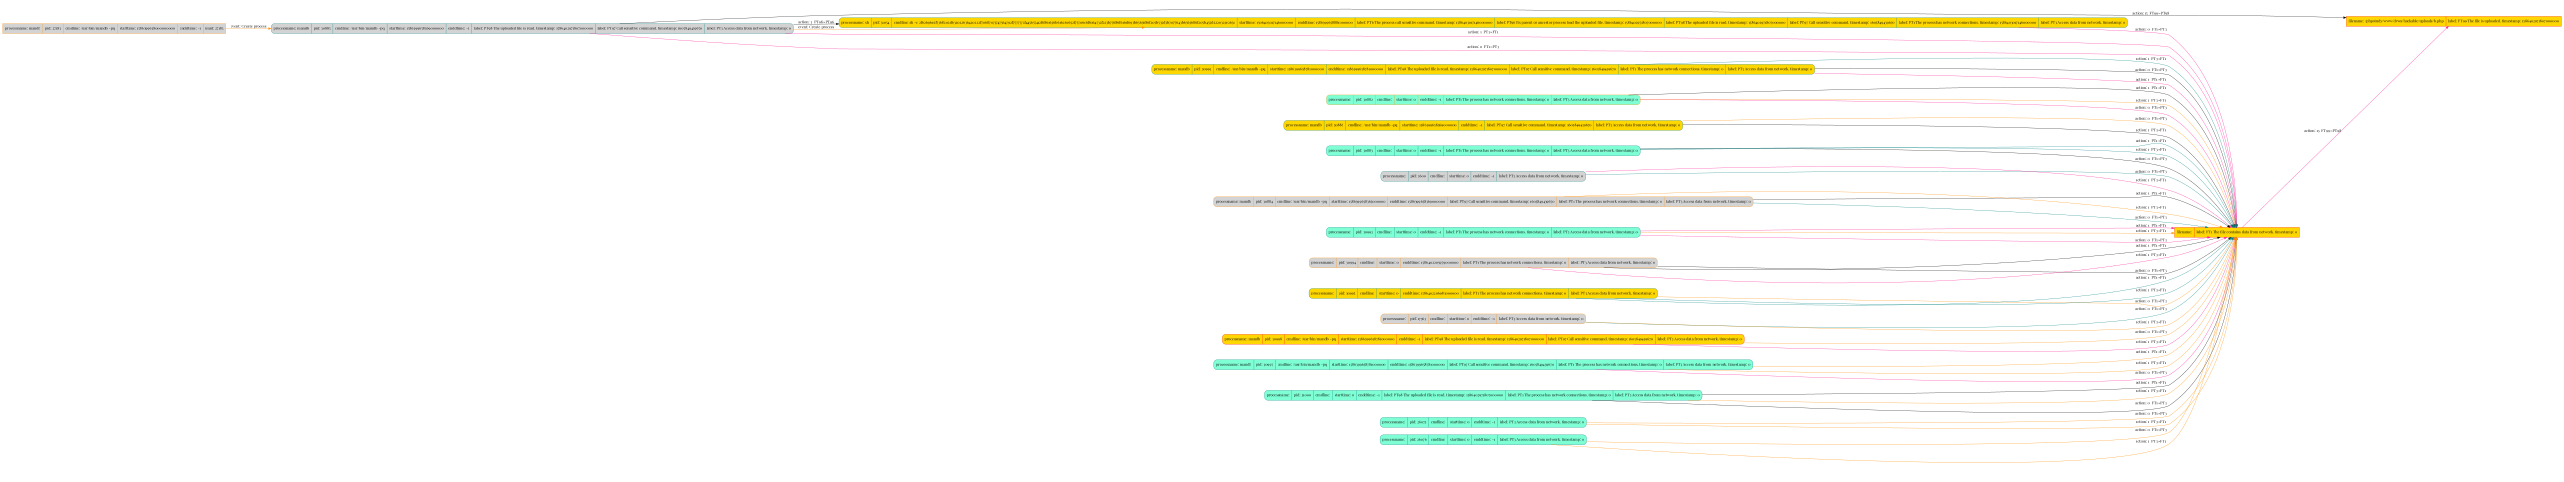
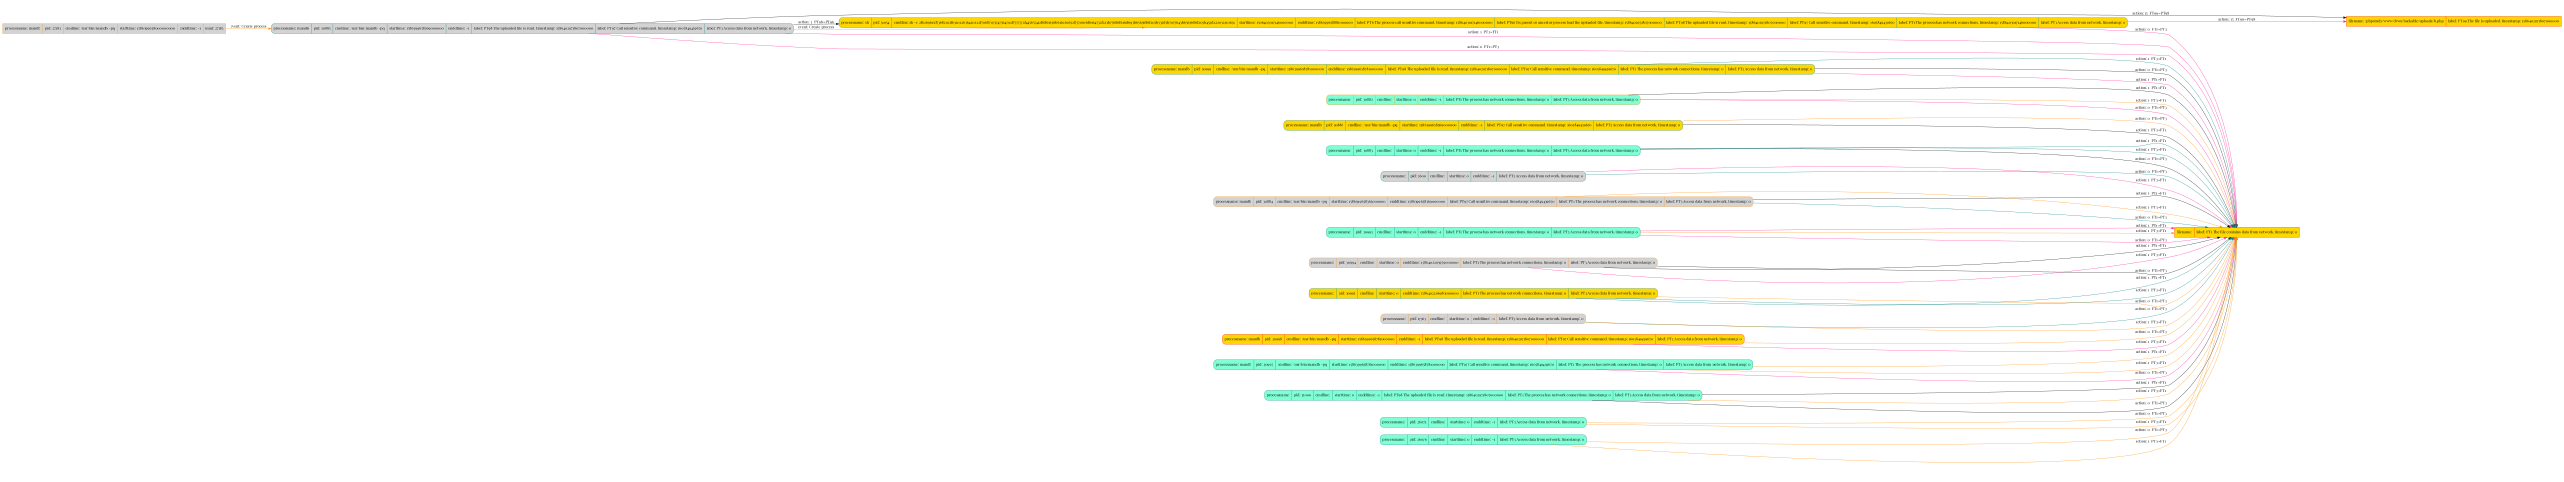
(2344, 128) -> (2236, 22)
